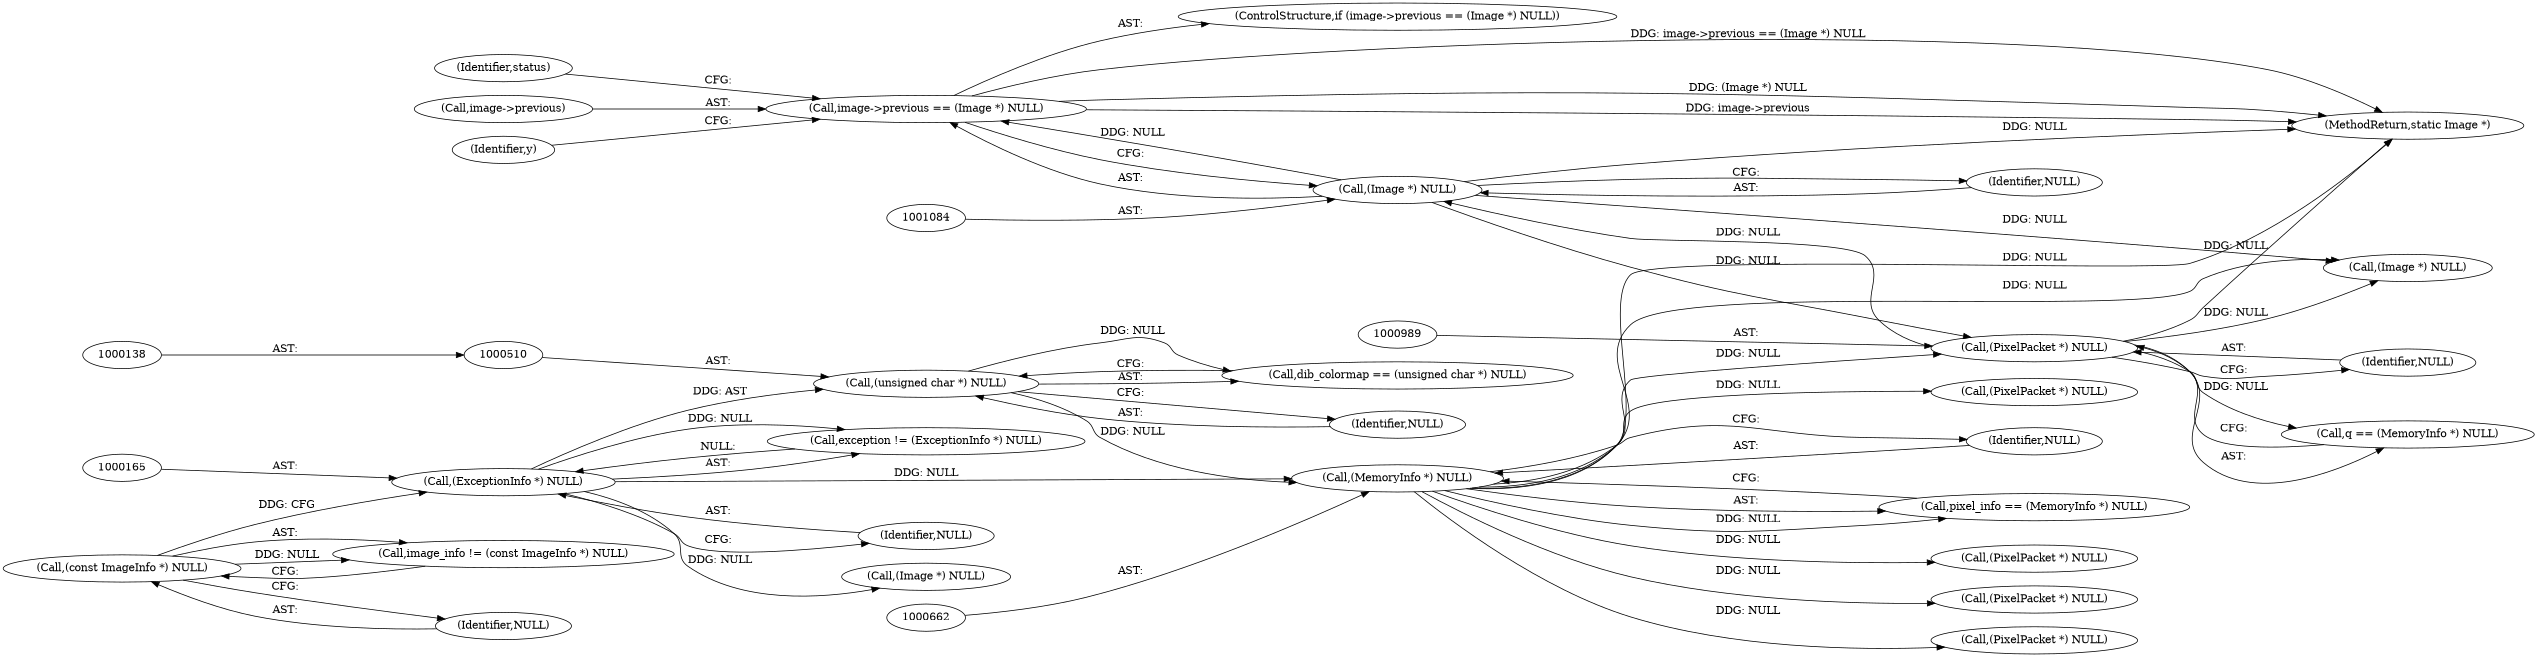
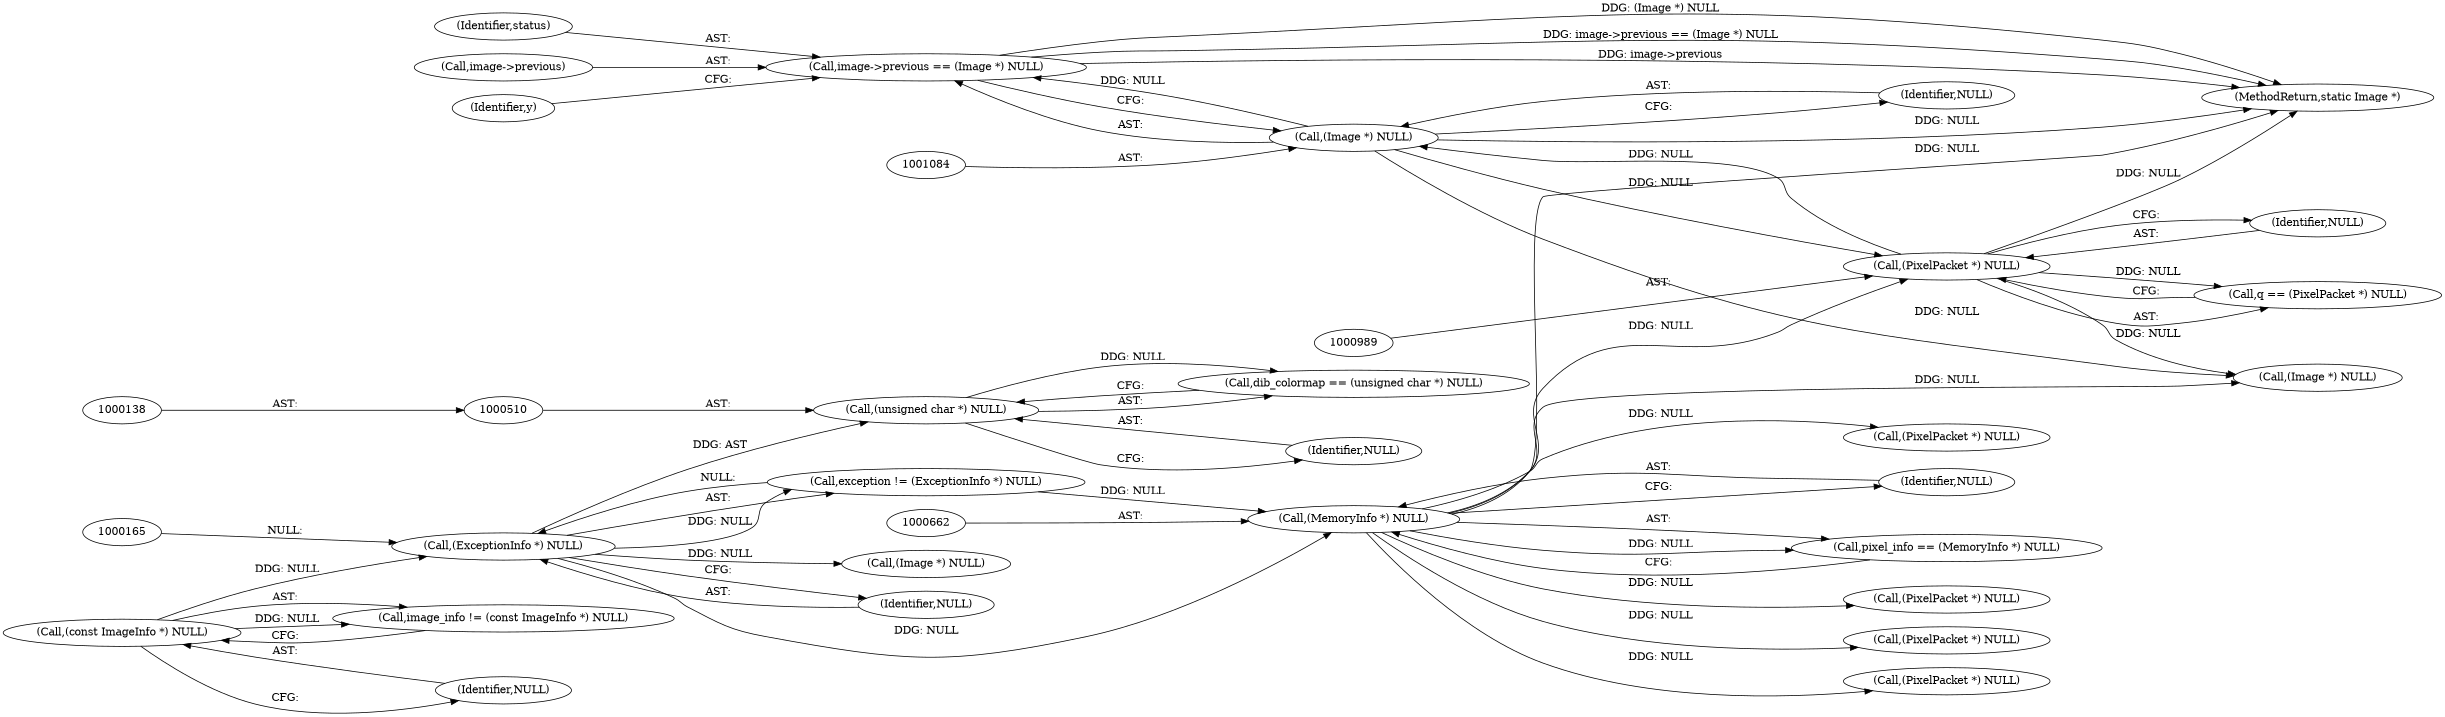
(1398, 17) -> none
(720, 81) -> (720, 39)
(2408, 434) -> (2318, 295)
(1142, 457) -> (1148, 501)
(287, 467) -> (287, 531)
(287, 505) -> (287, 570)
